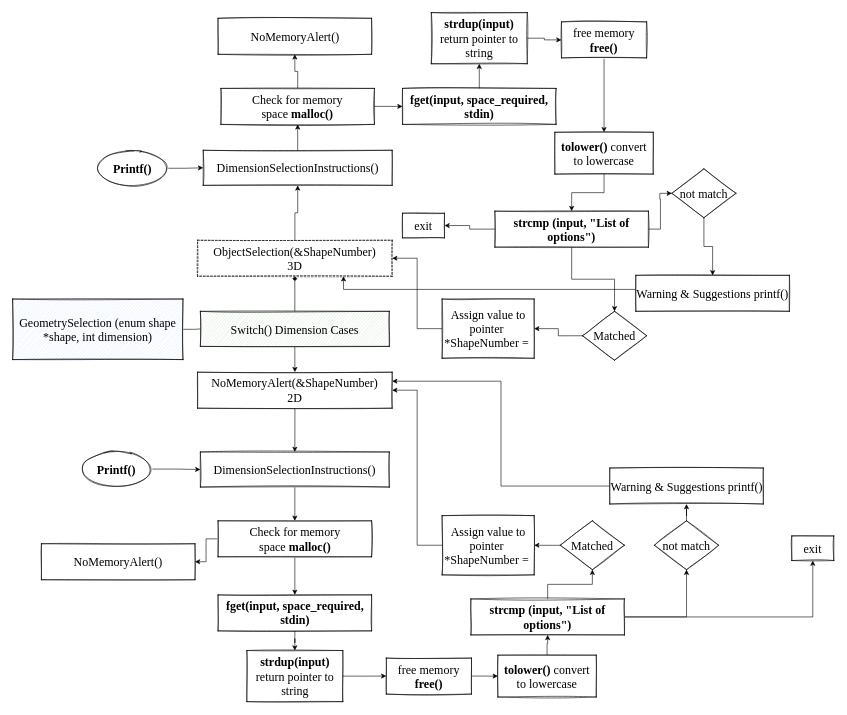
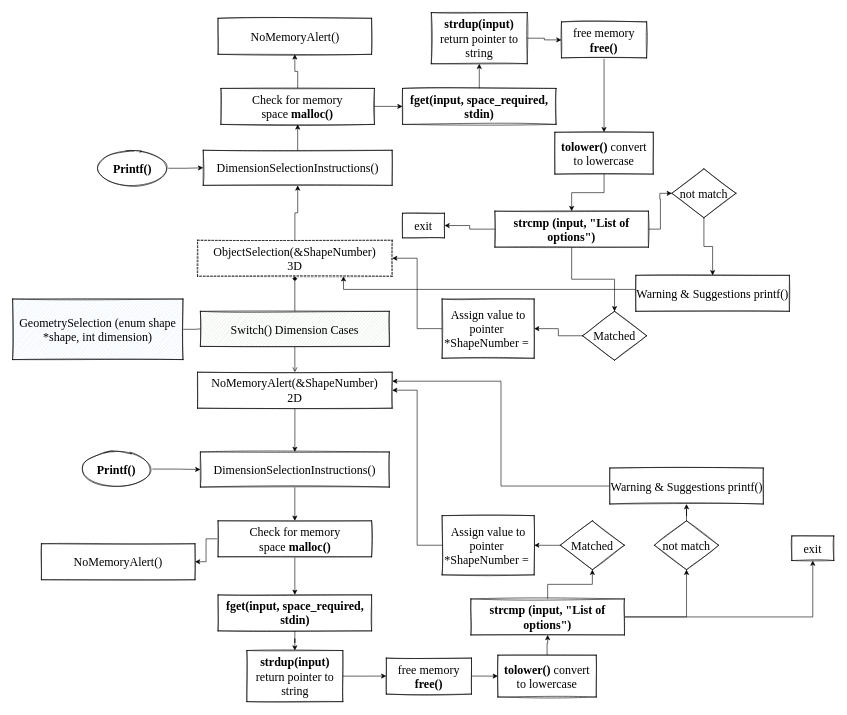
(295, 366) -> (295, 367)
